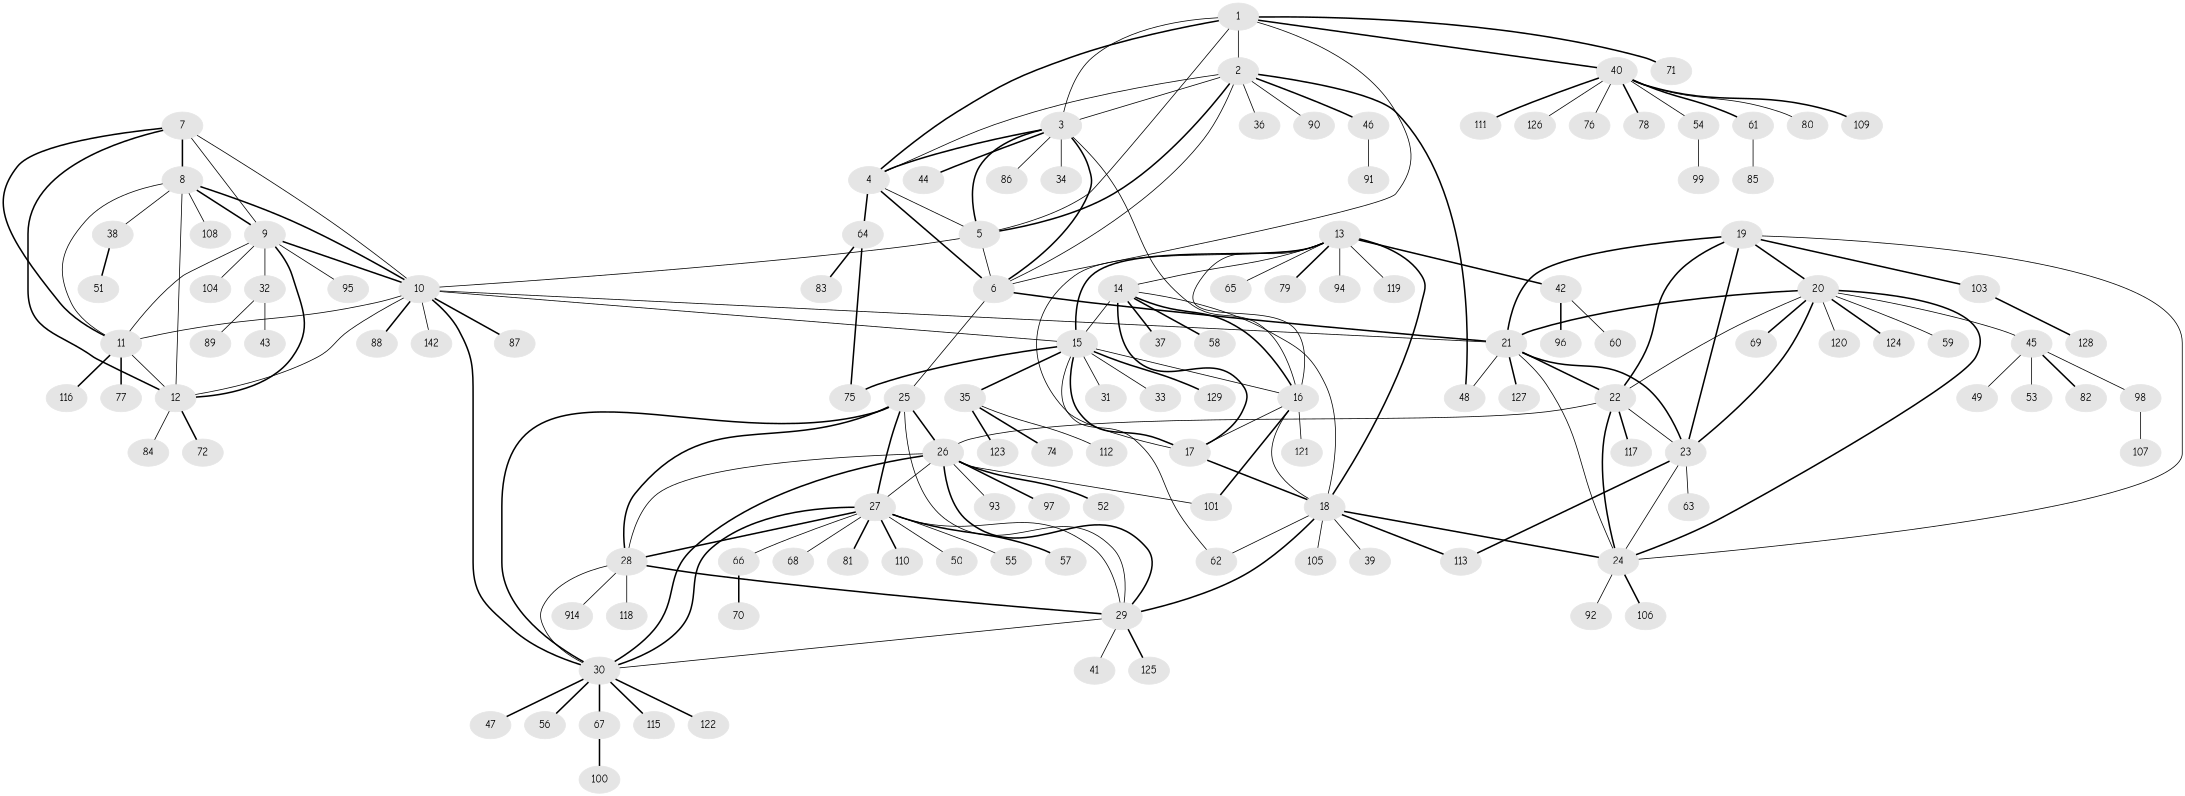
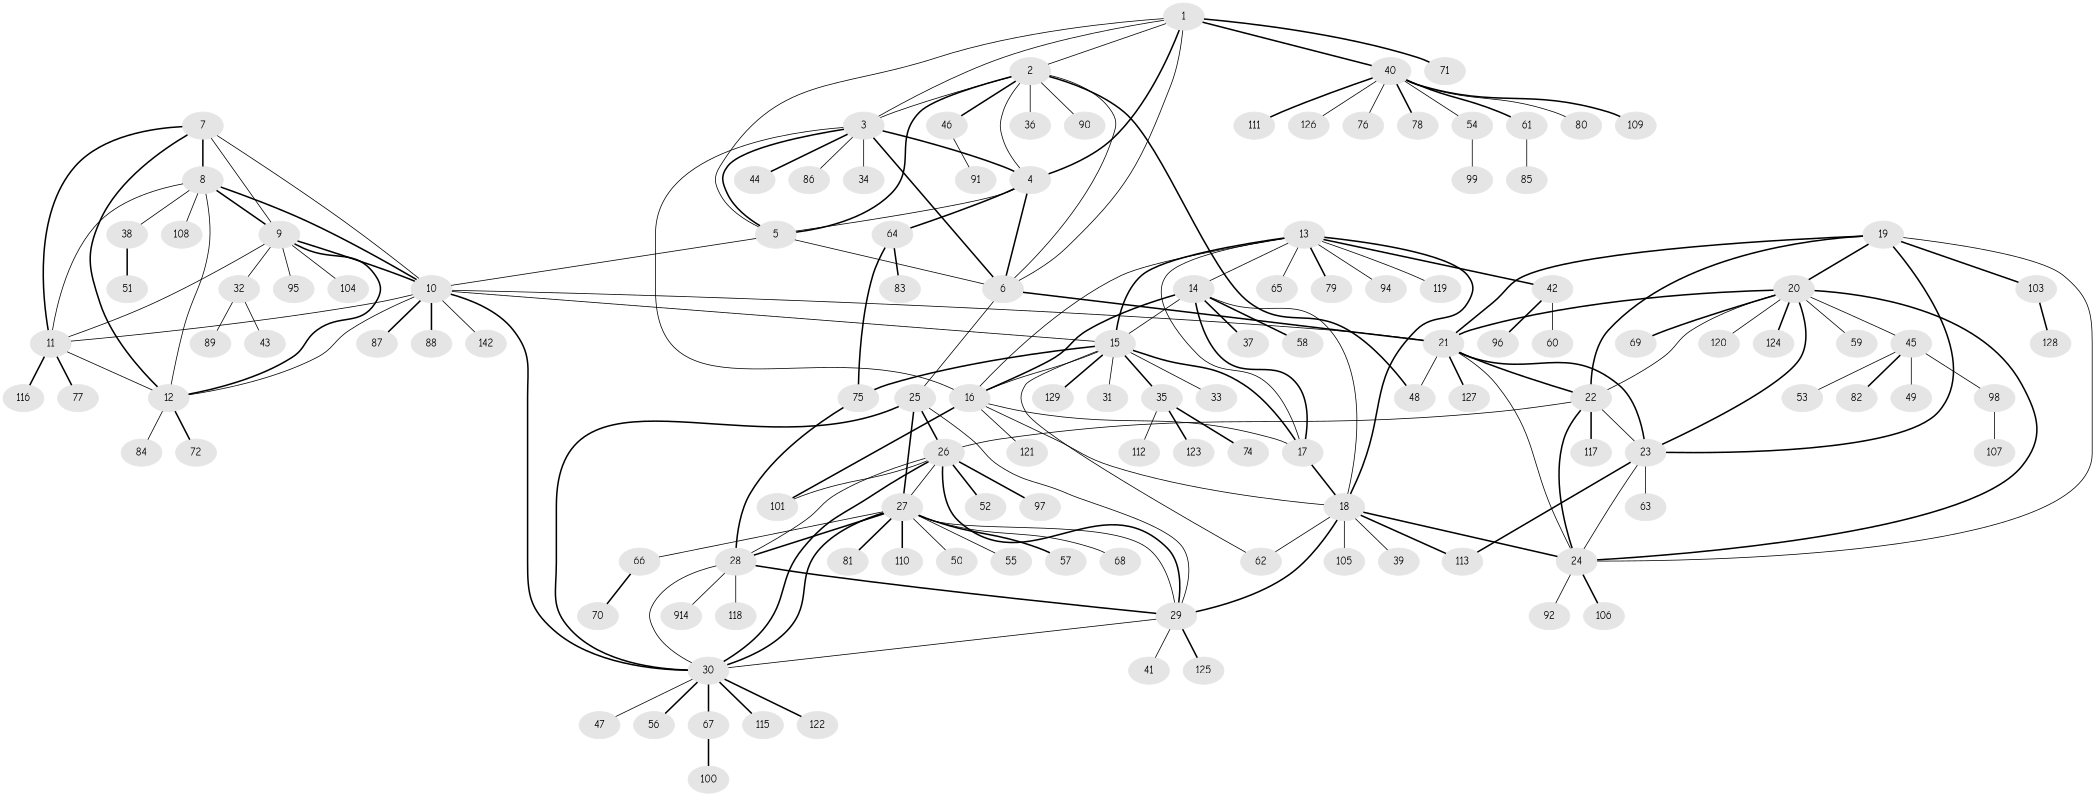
(726, 438) -> (772, 465)
(995, 507) -> none
(545, 698) -> (654, 698)
